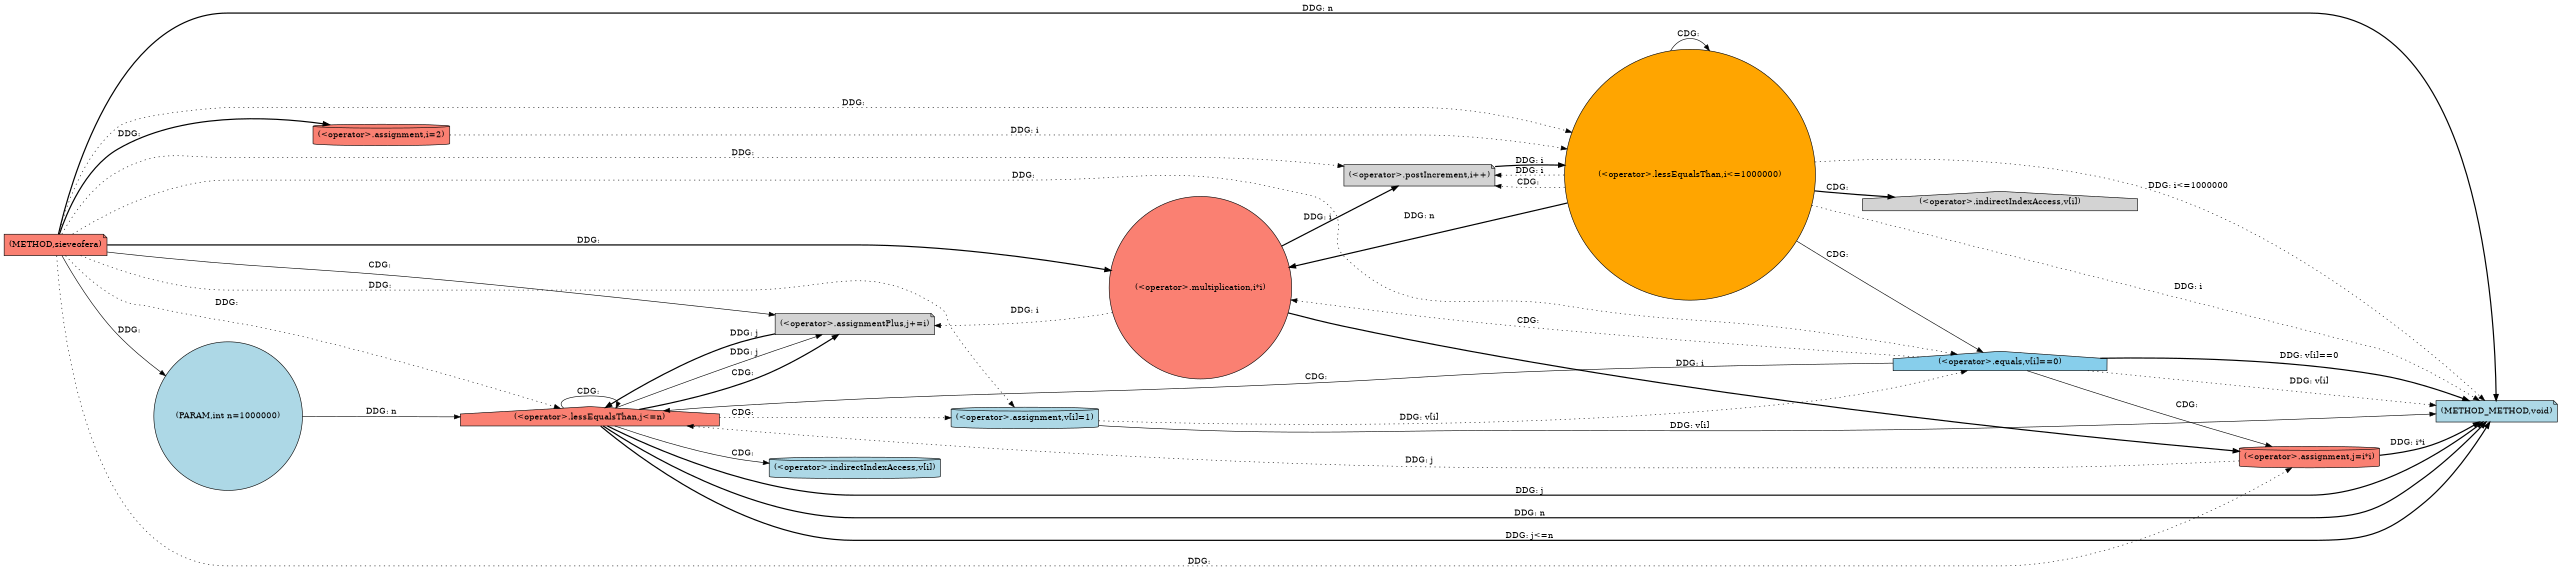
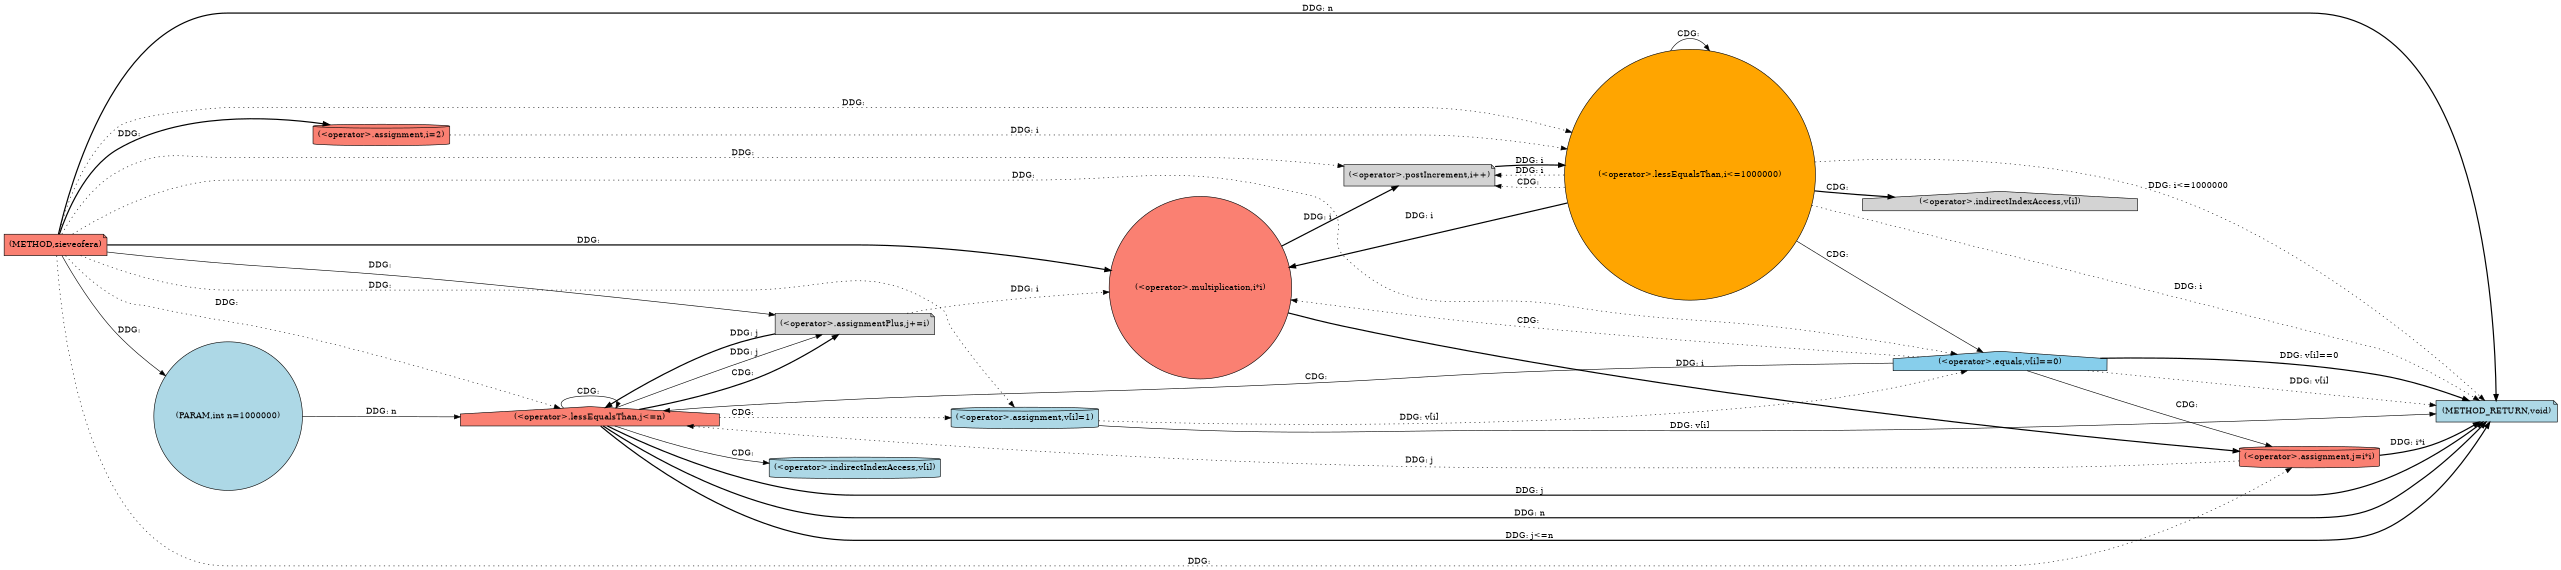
(1419, 216) -> (1419, 216)
(381, 265) -> (381, 265)
(1027, 323) -> (1005, 300)
(2497, 411) -> (2497, 411)
